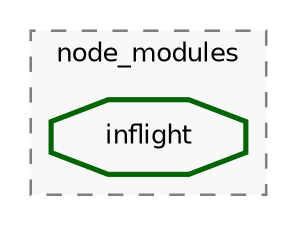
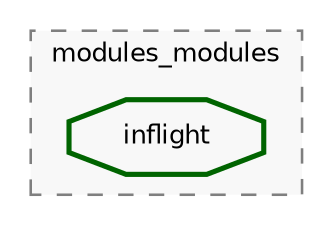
(148, 55) -> (166, 55)
